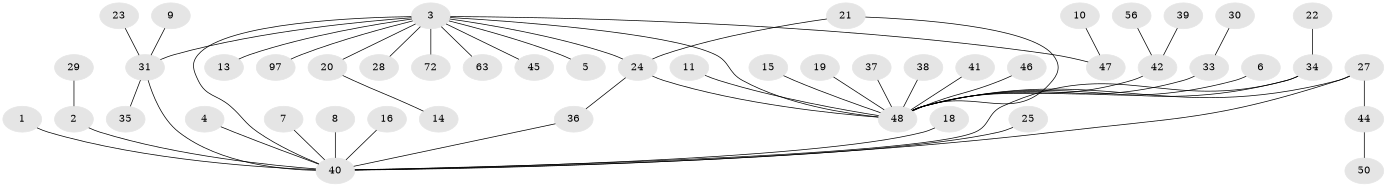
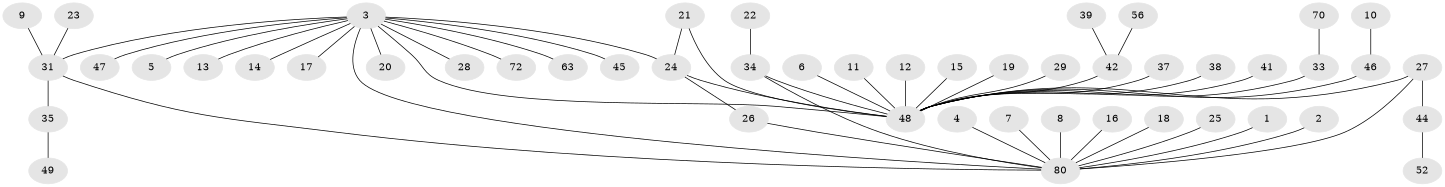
(1235, 16) -> (1319, 16)
(1093, 42) -> (1371, 42)
(276, 67) -> (307, 67)
none -> (905, 67)
(74, 93) -> (1015, 87)
(383, 93) -> (310, 41)
(574, 119) -> (749, 119)
none -> (48, 171)
(335, 171) -> (1061, 171)
(1364, 171) -> (1422, 171)
